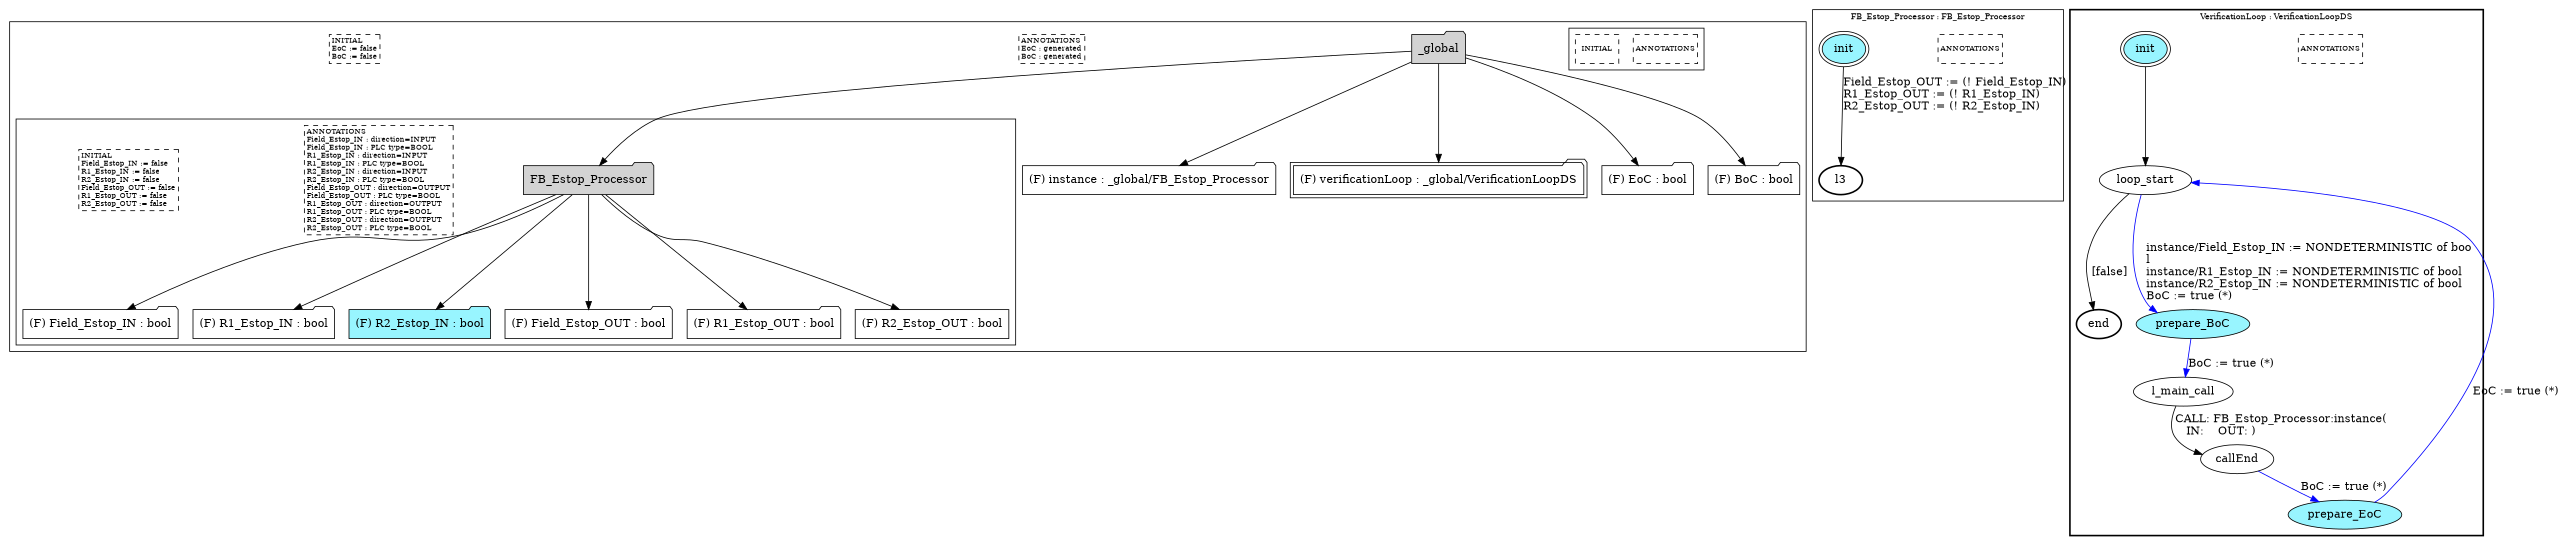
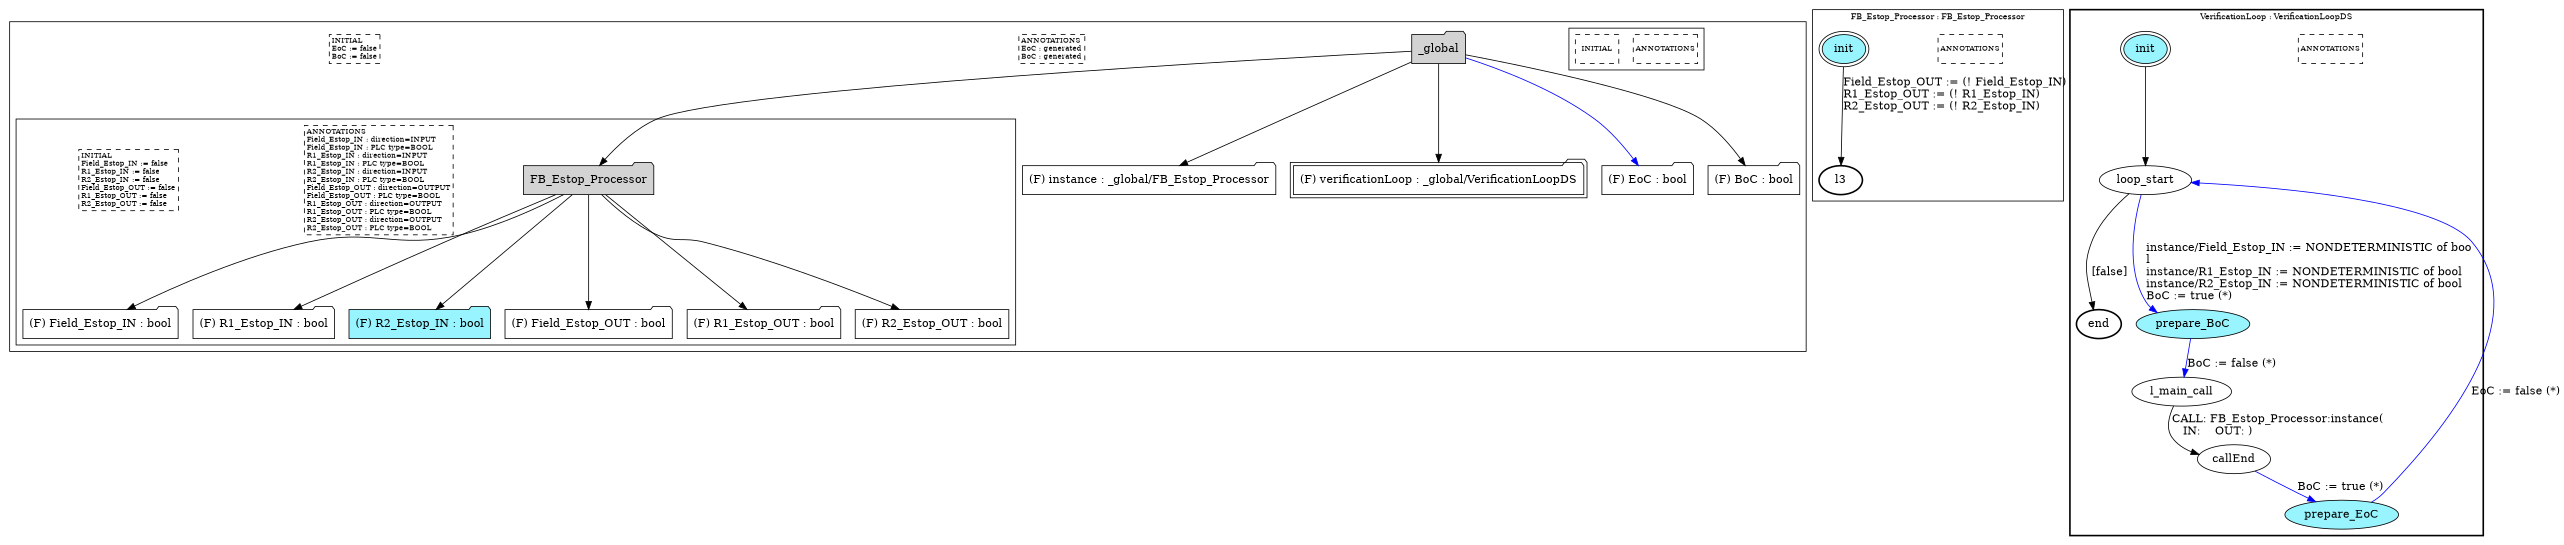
(1557, 96) -> (1557, 96)
(2231, 364) -> (2232, 364)
(2516, 392) -> (2516, 392)
